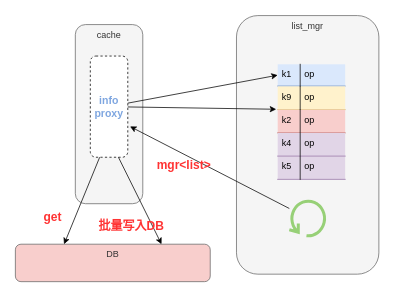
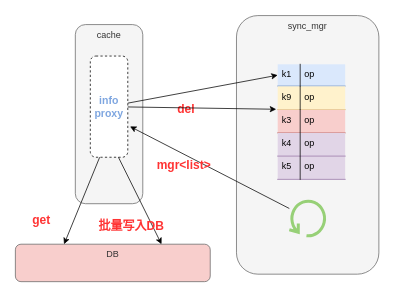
(308, 26) -> (308, 26)
none -> (186, 108)
(287, 120) -> (287, 120)
(53, 216) -> (42, 220)
